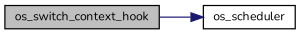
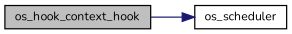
(82, 17) -> (78, 17)
